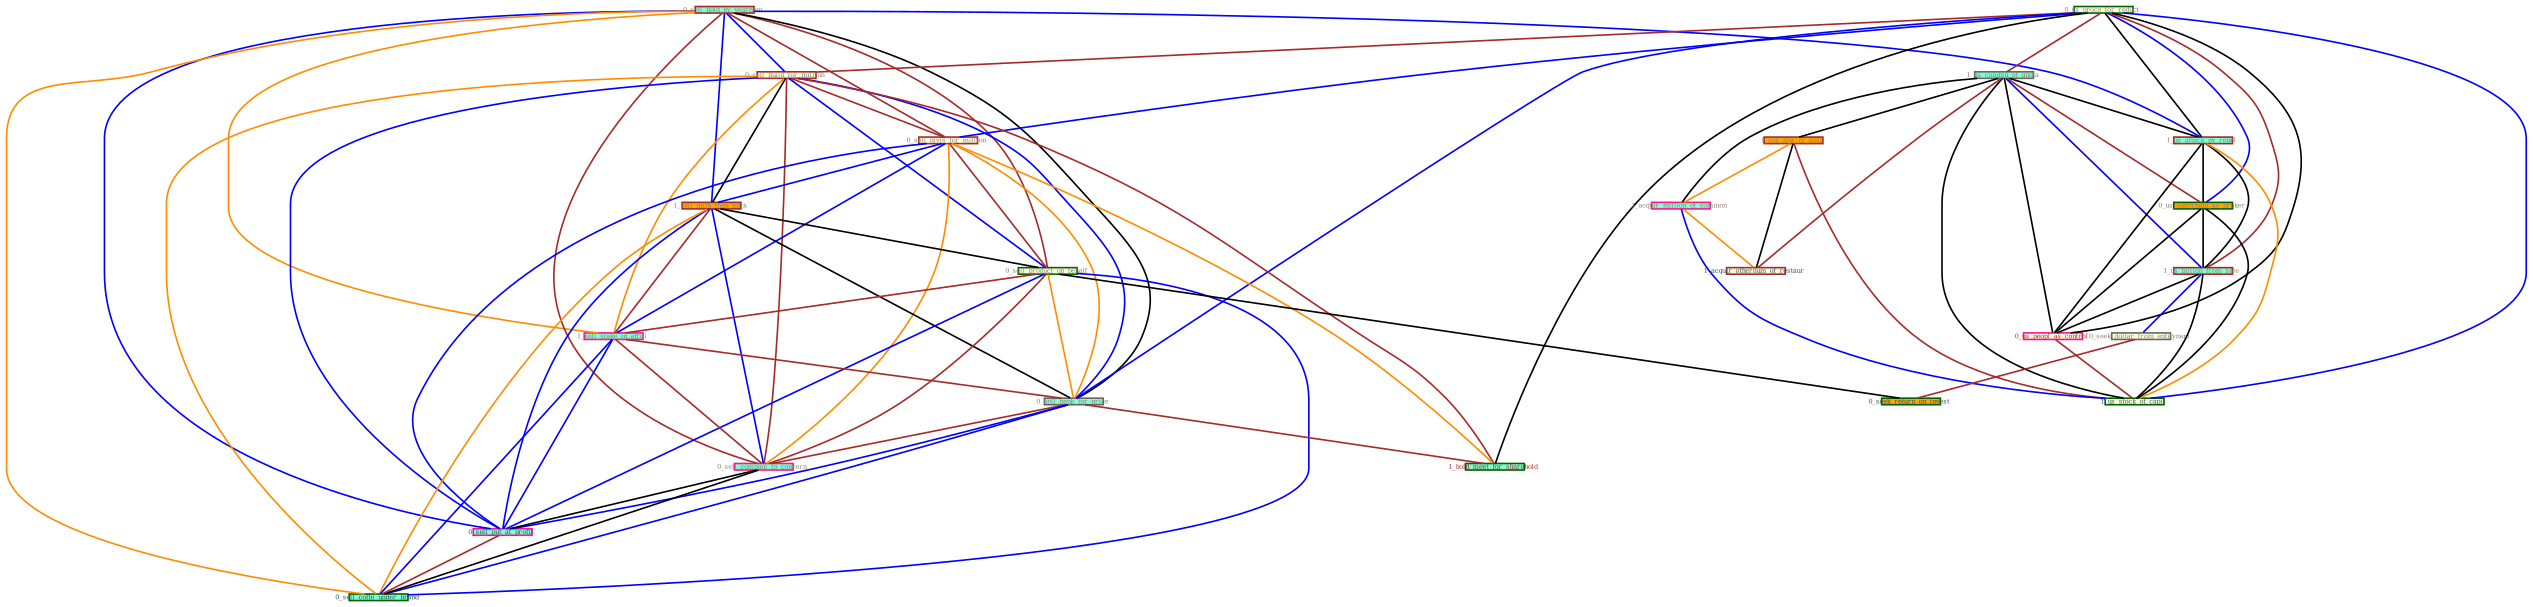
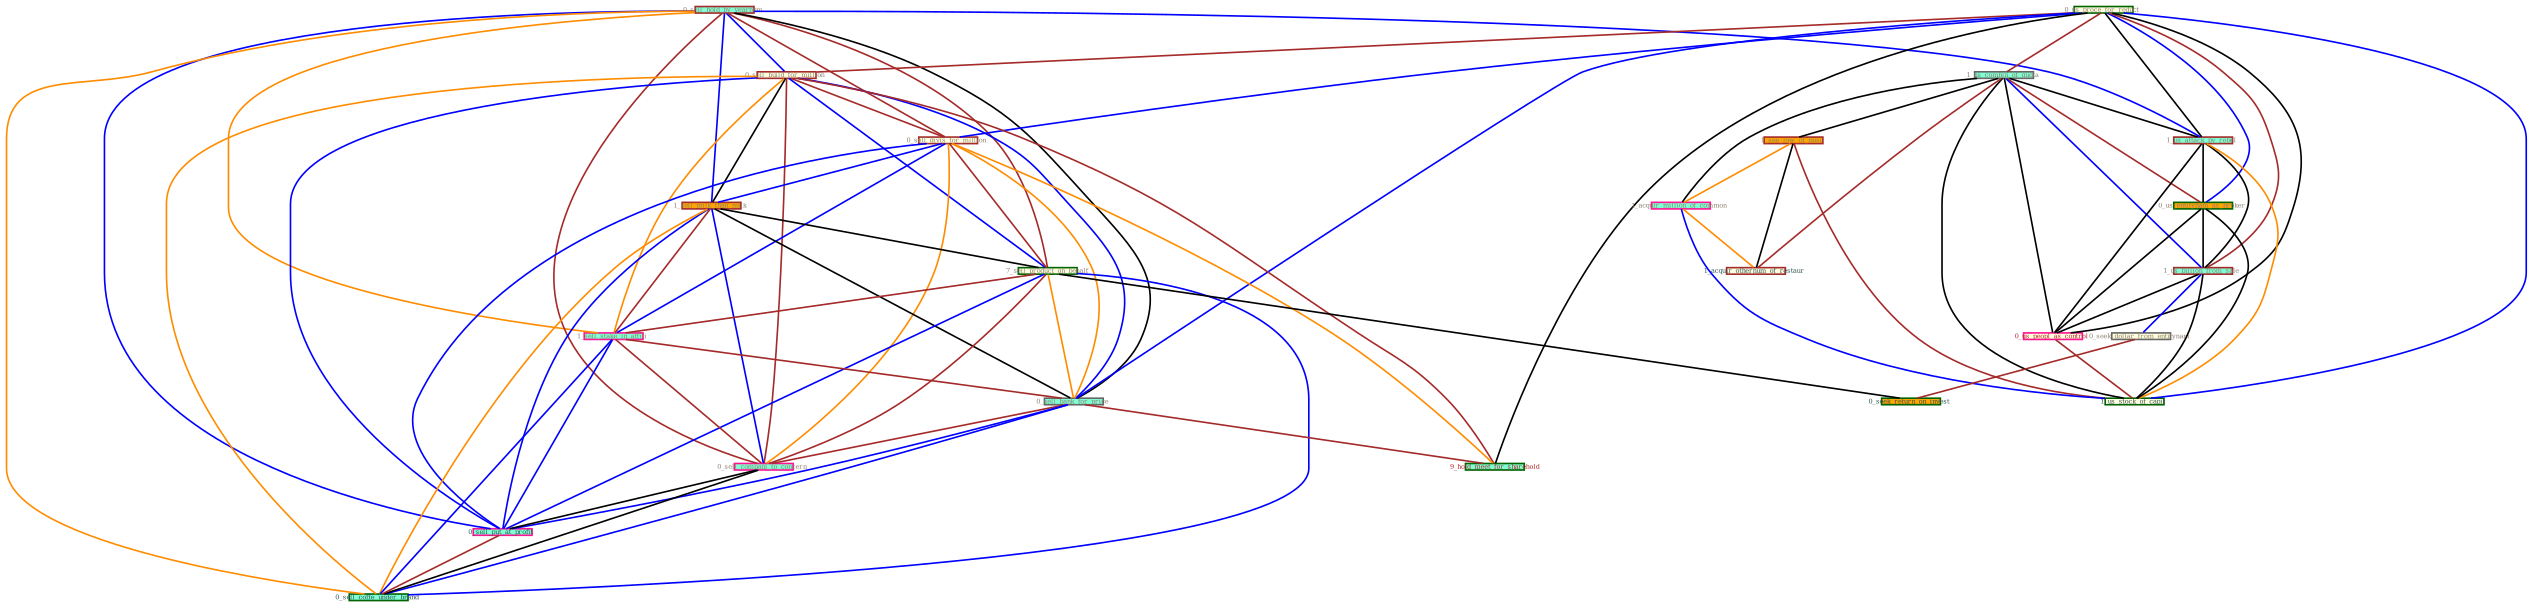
(1048, 271) -> (1048, 271)
(1495, 467) -> (1495, 467)
